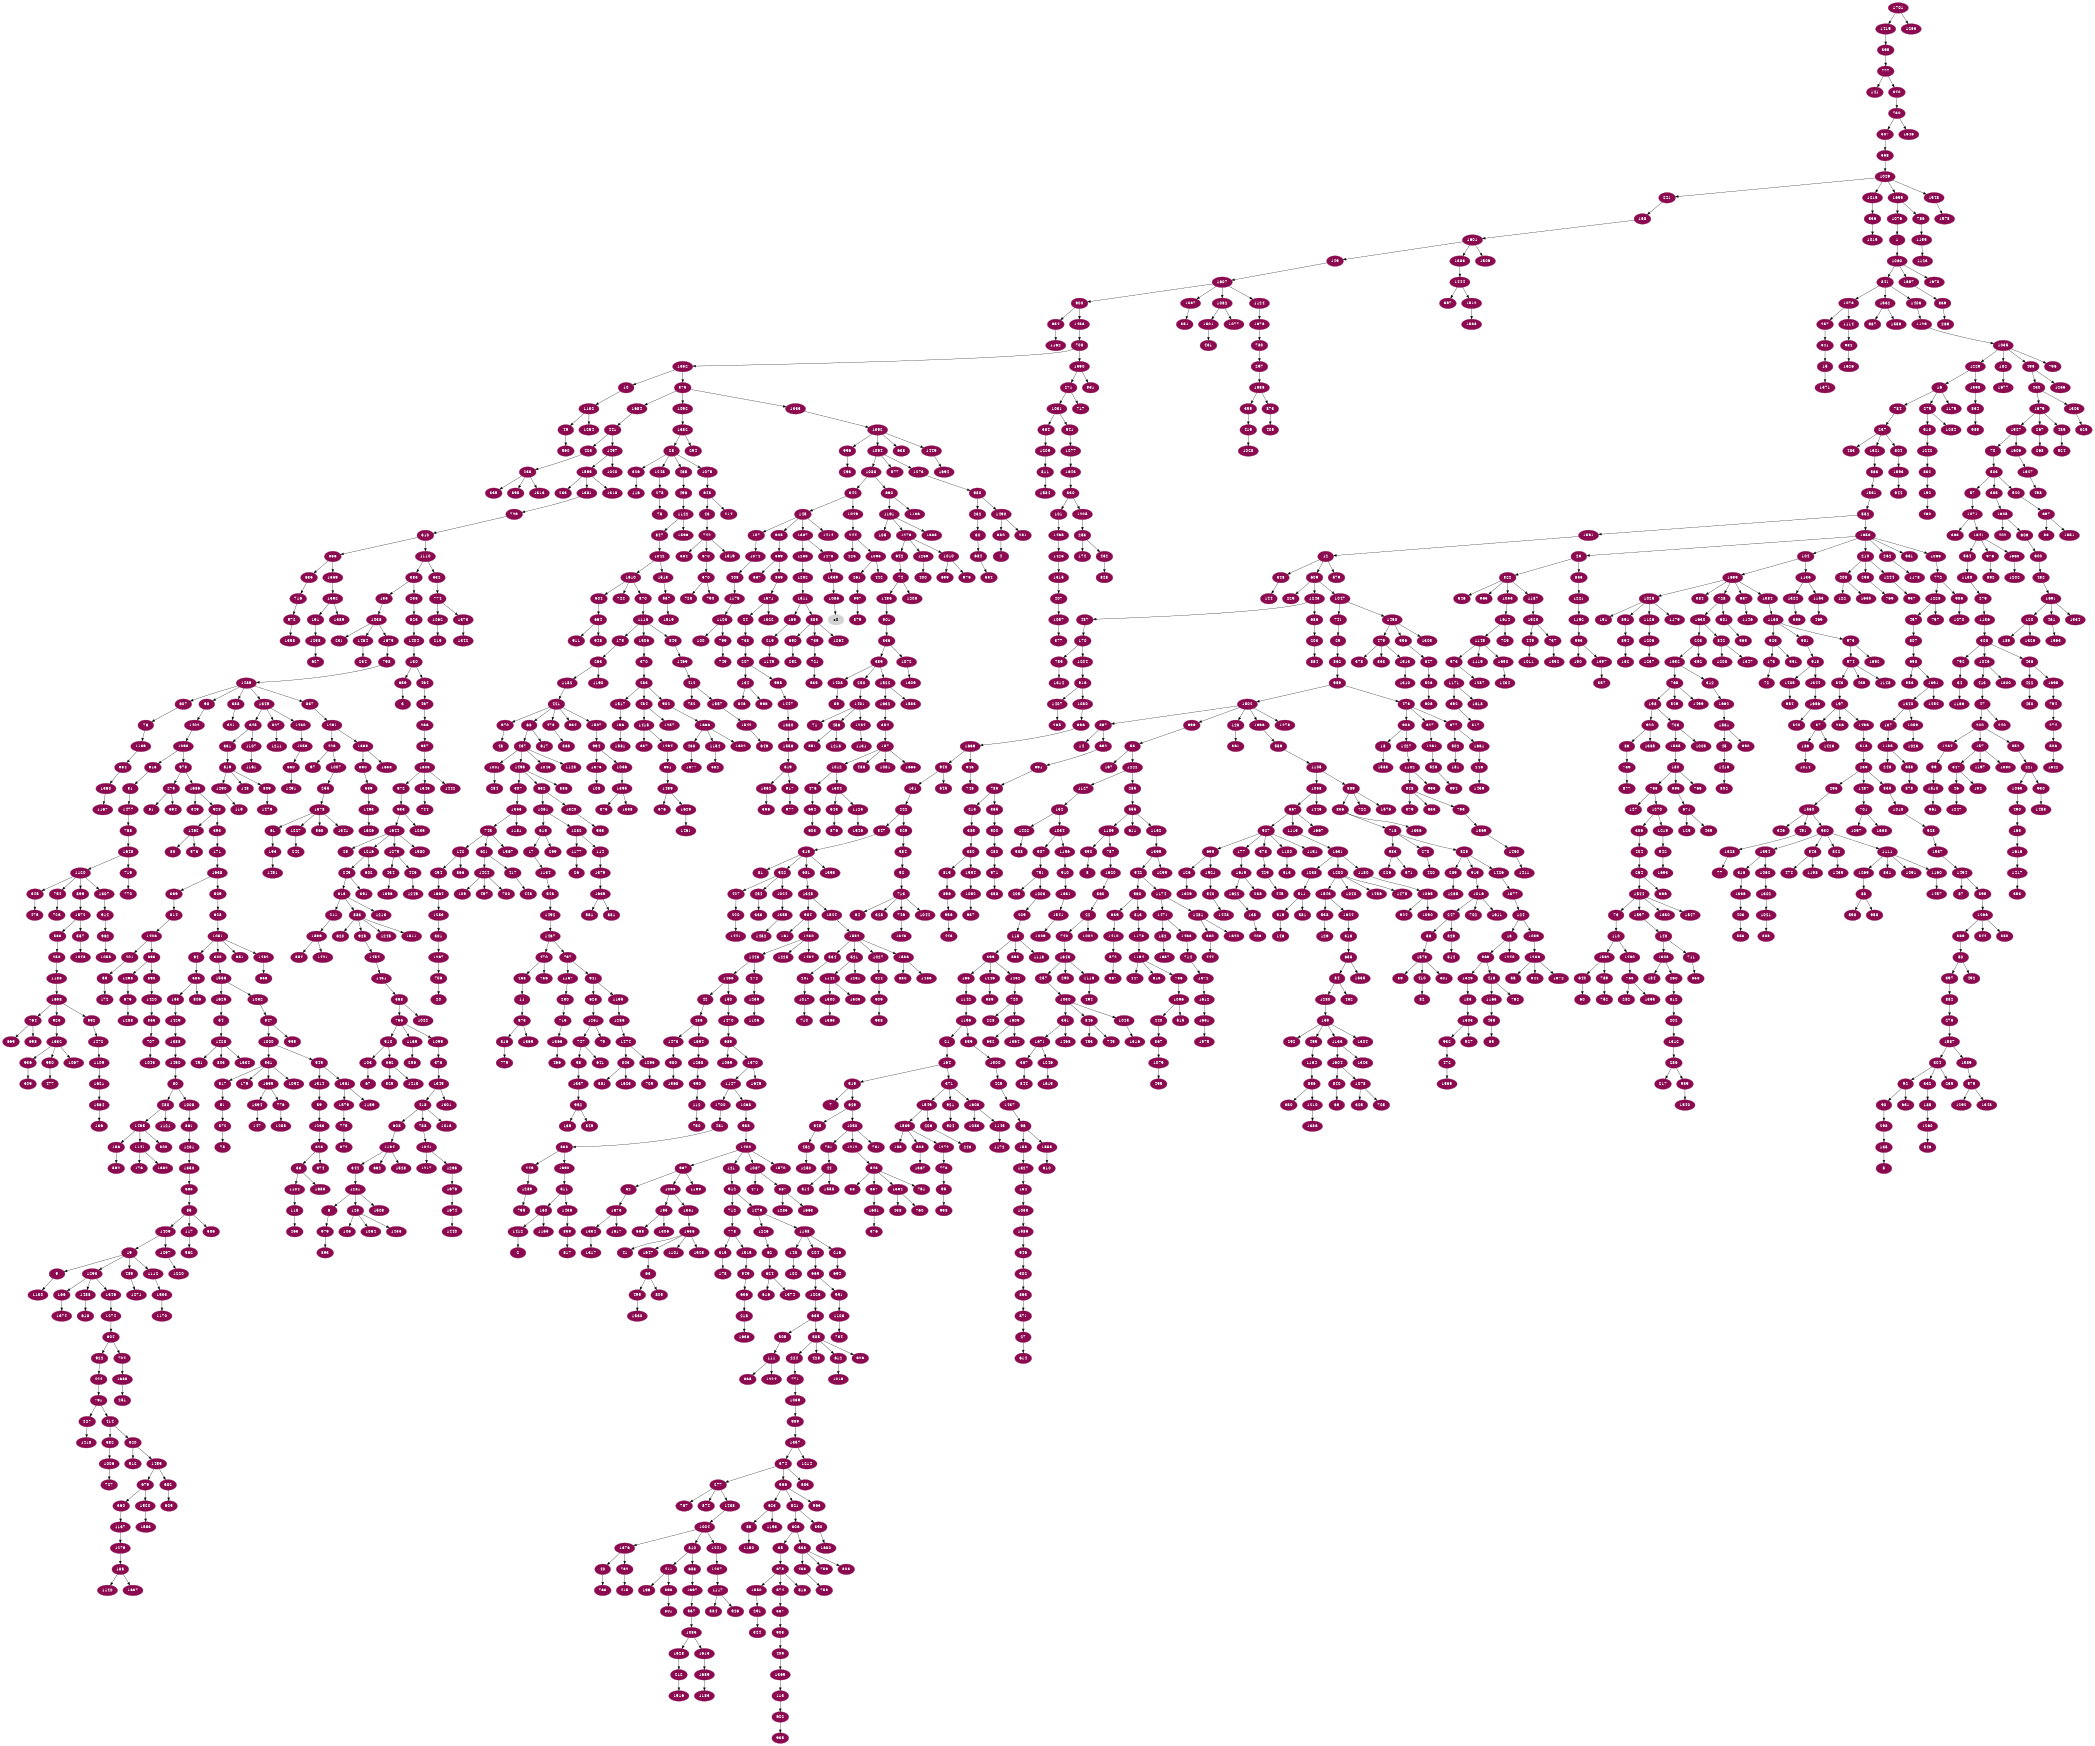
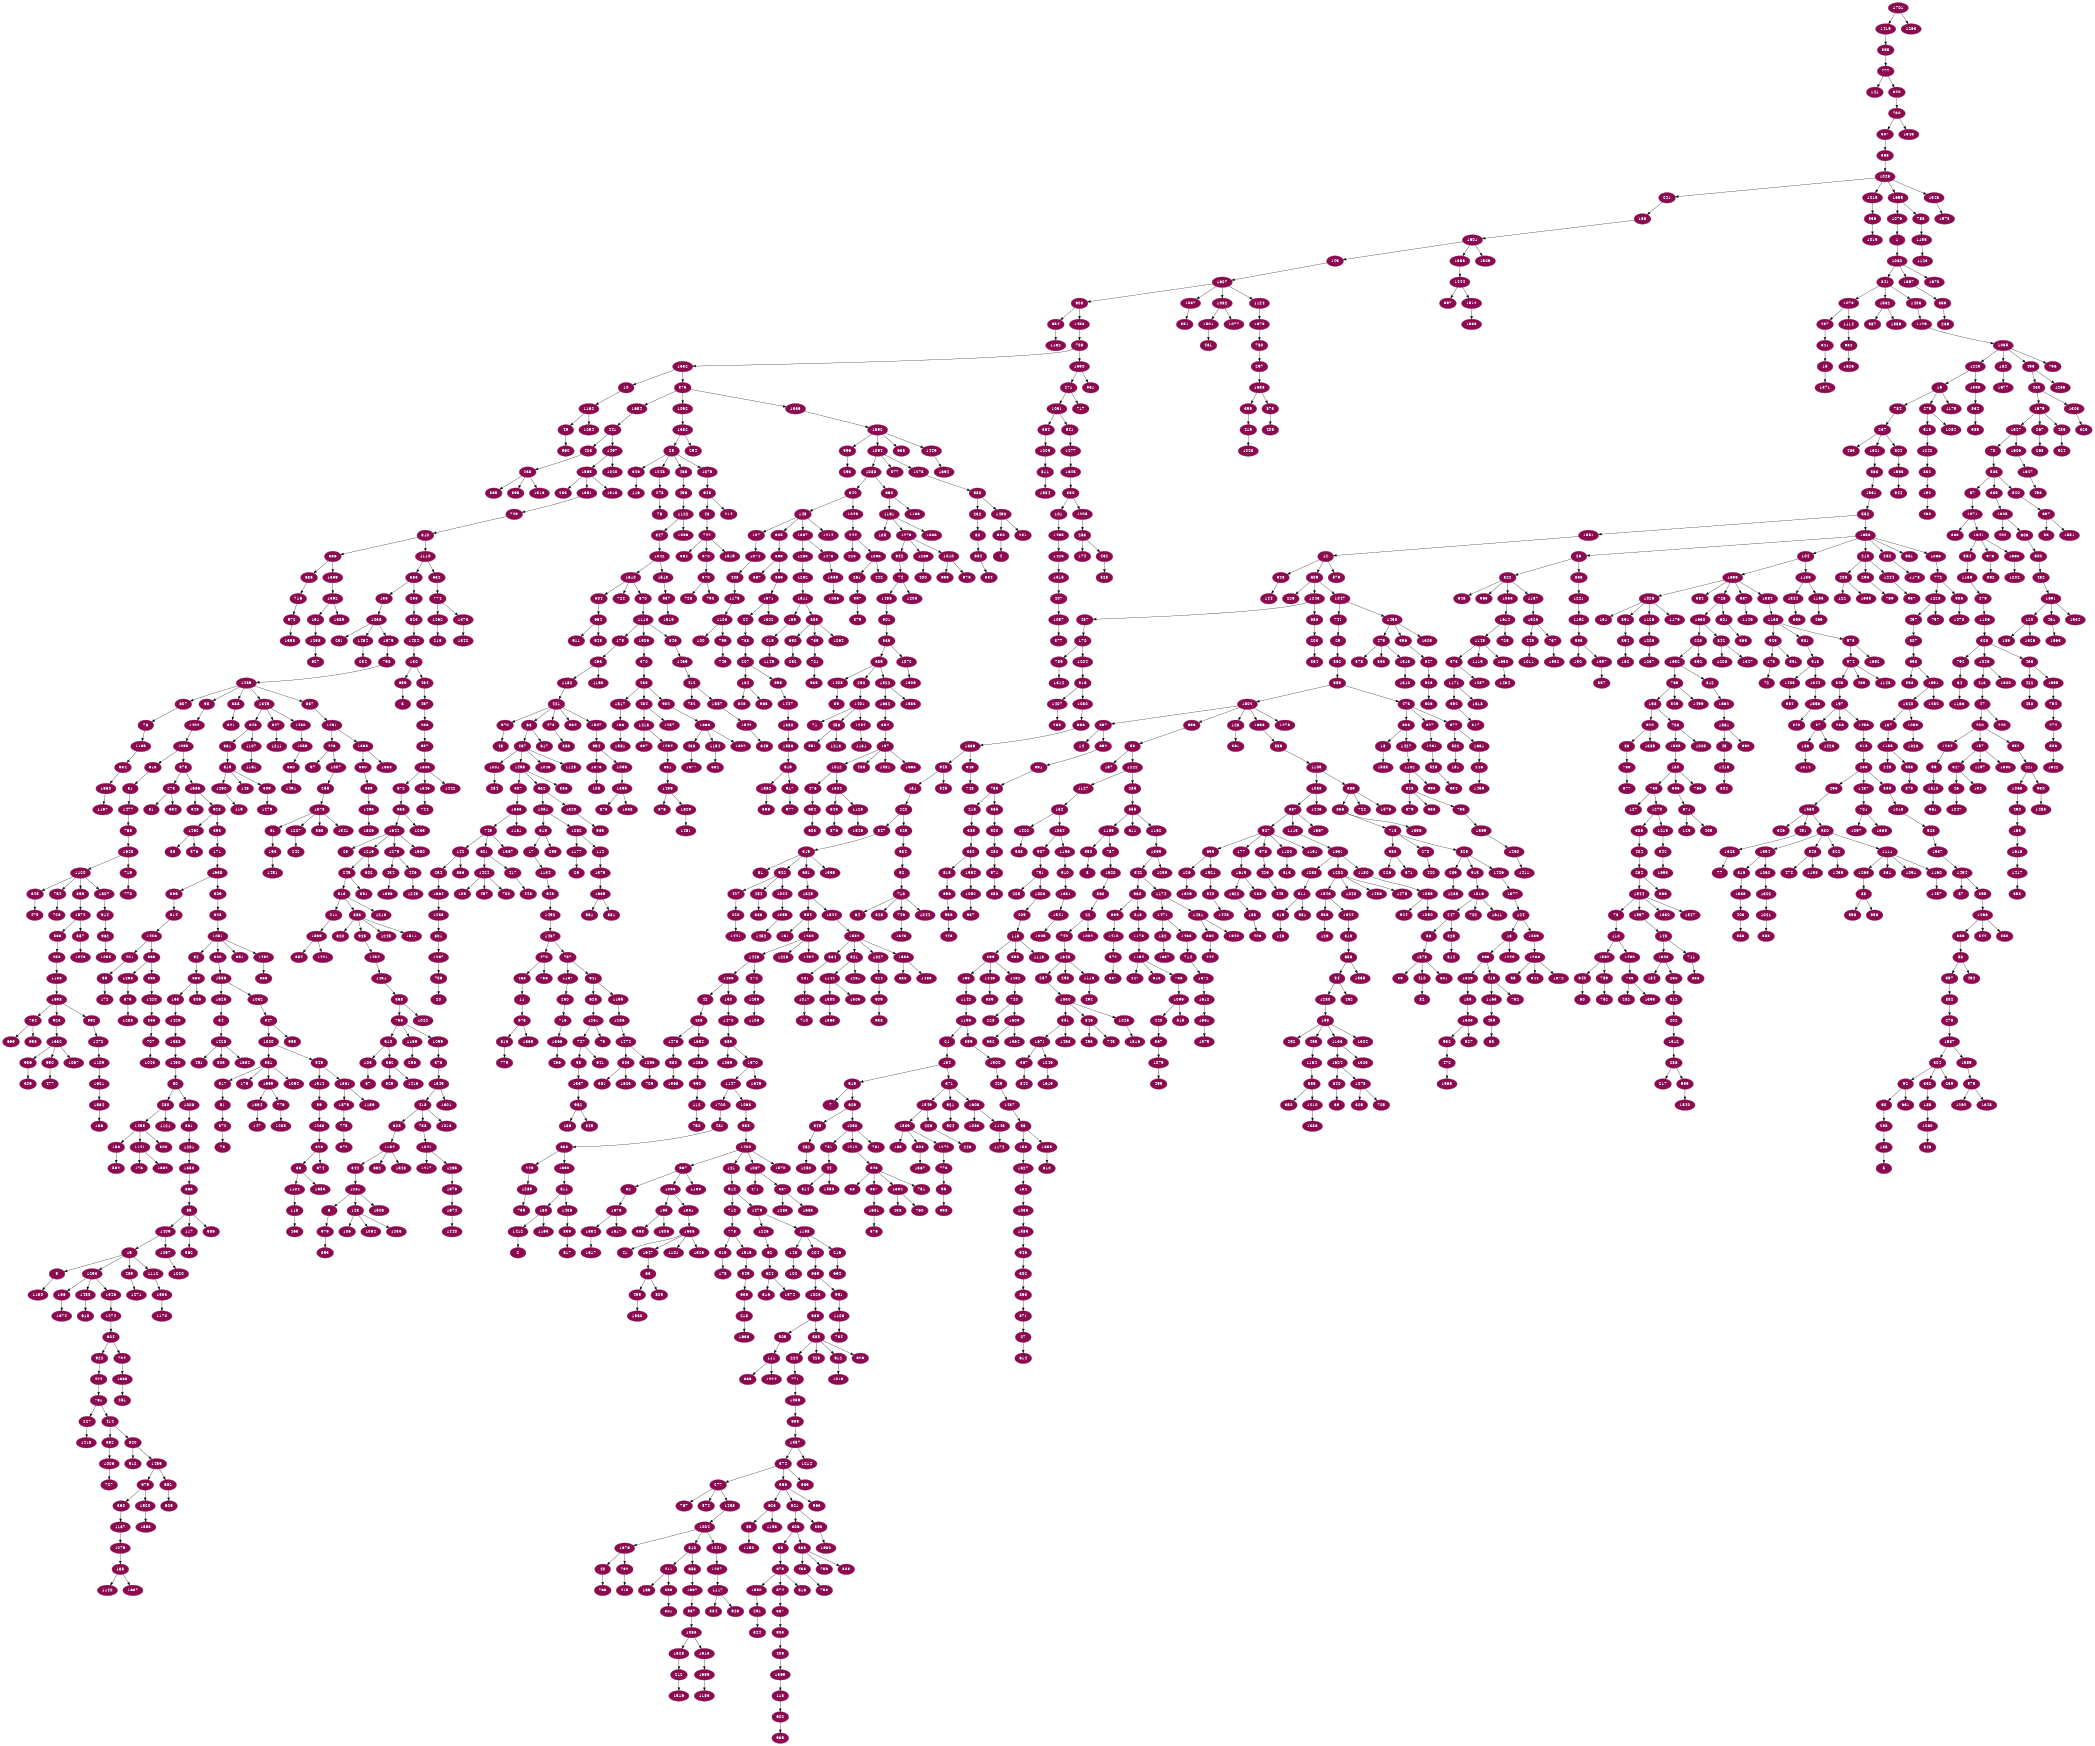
(836, 620) -> none
